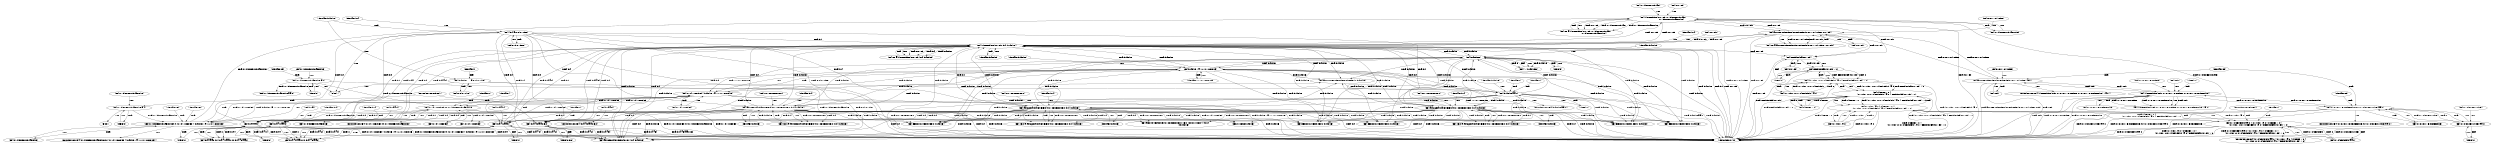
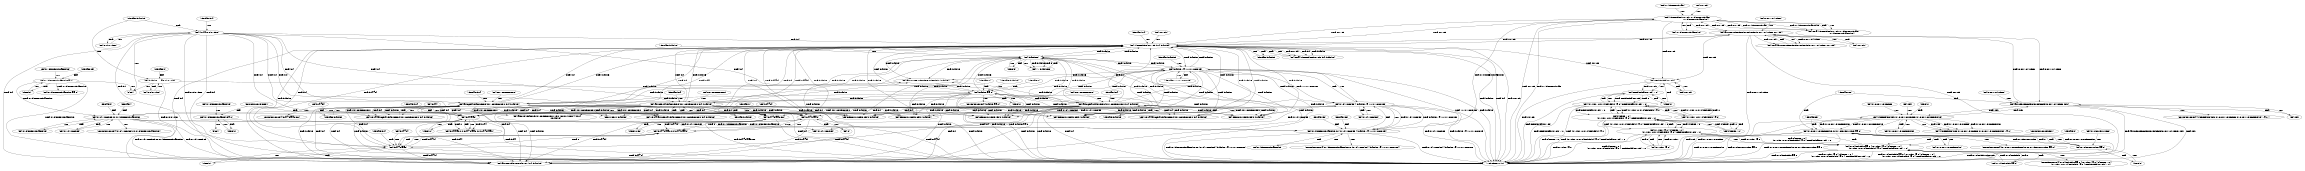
(1243, 124) -> (615, 117)
none -> (528, 135)
(516, 140) -> (846, 131)
